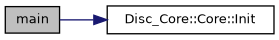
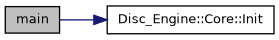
(191, 20) -> (191, 20)
